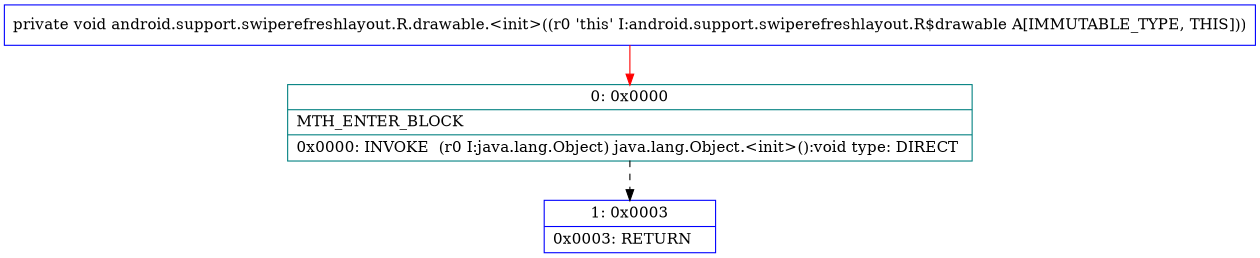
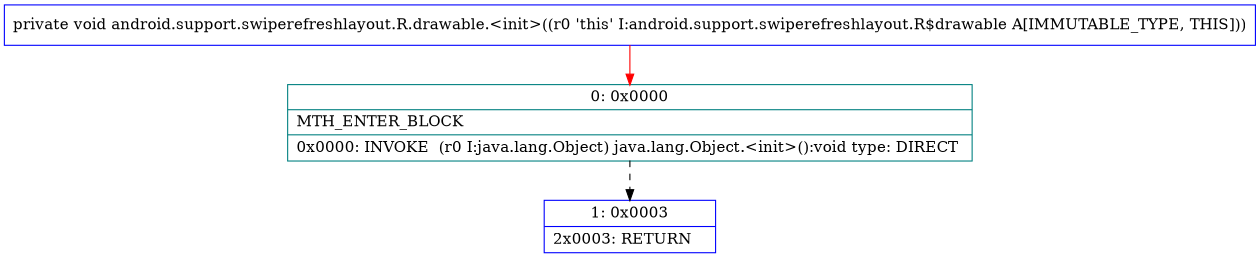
(630, 239) -> (630, 239)
